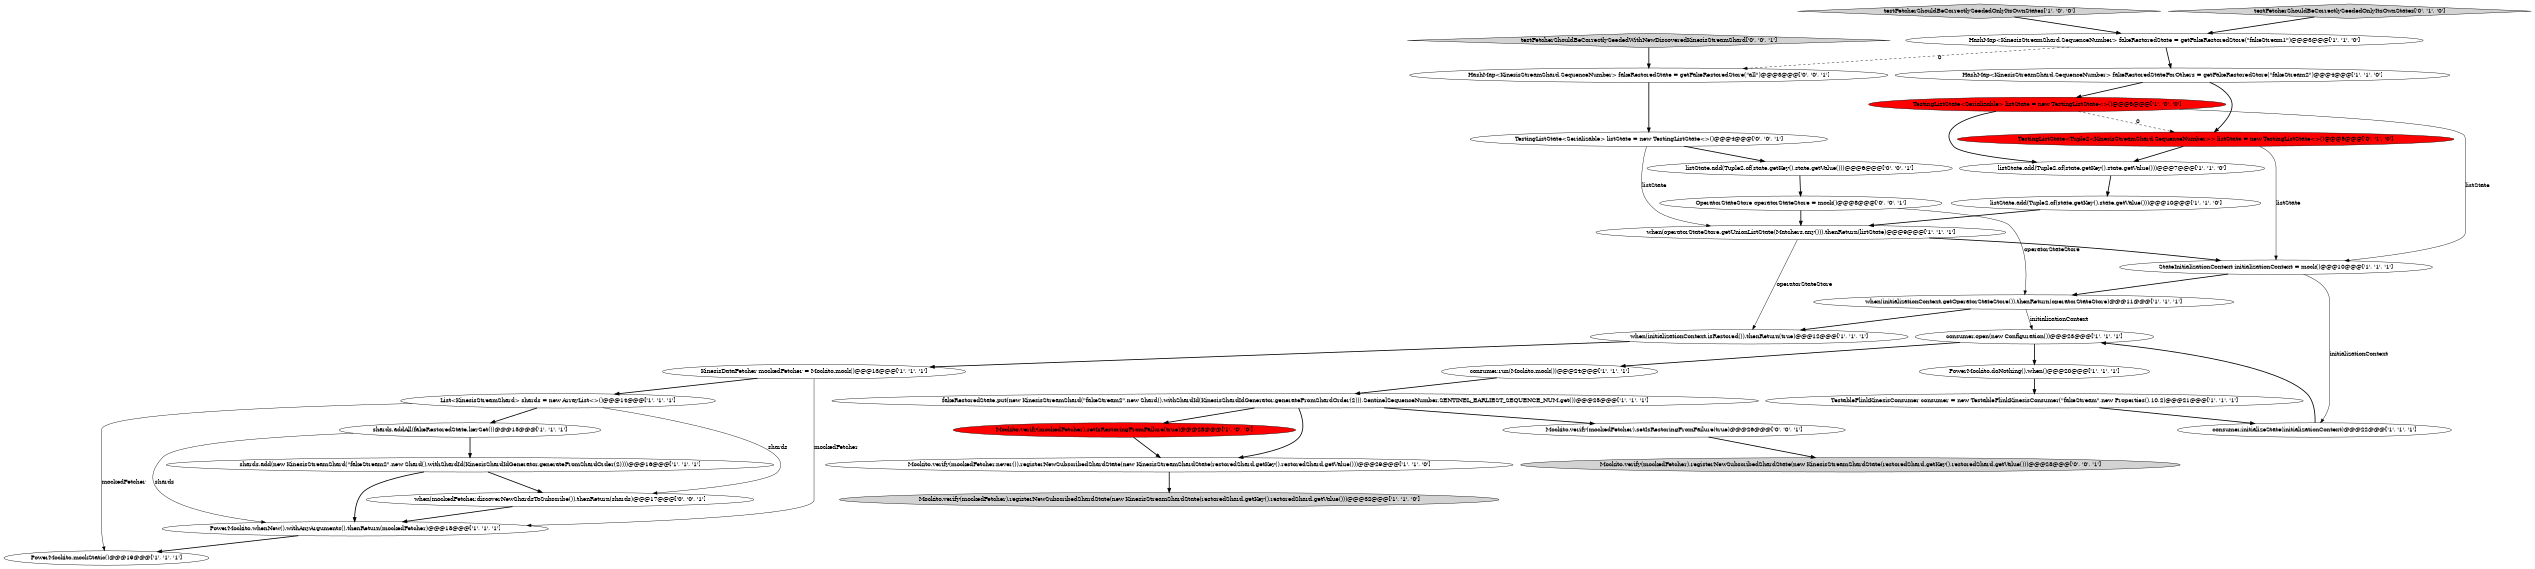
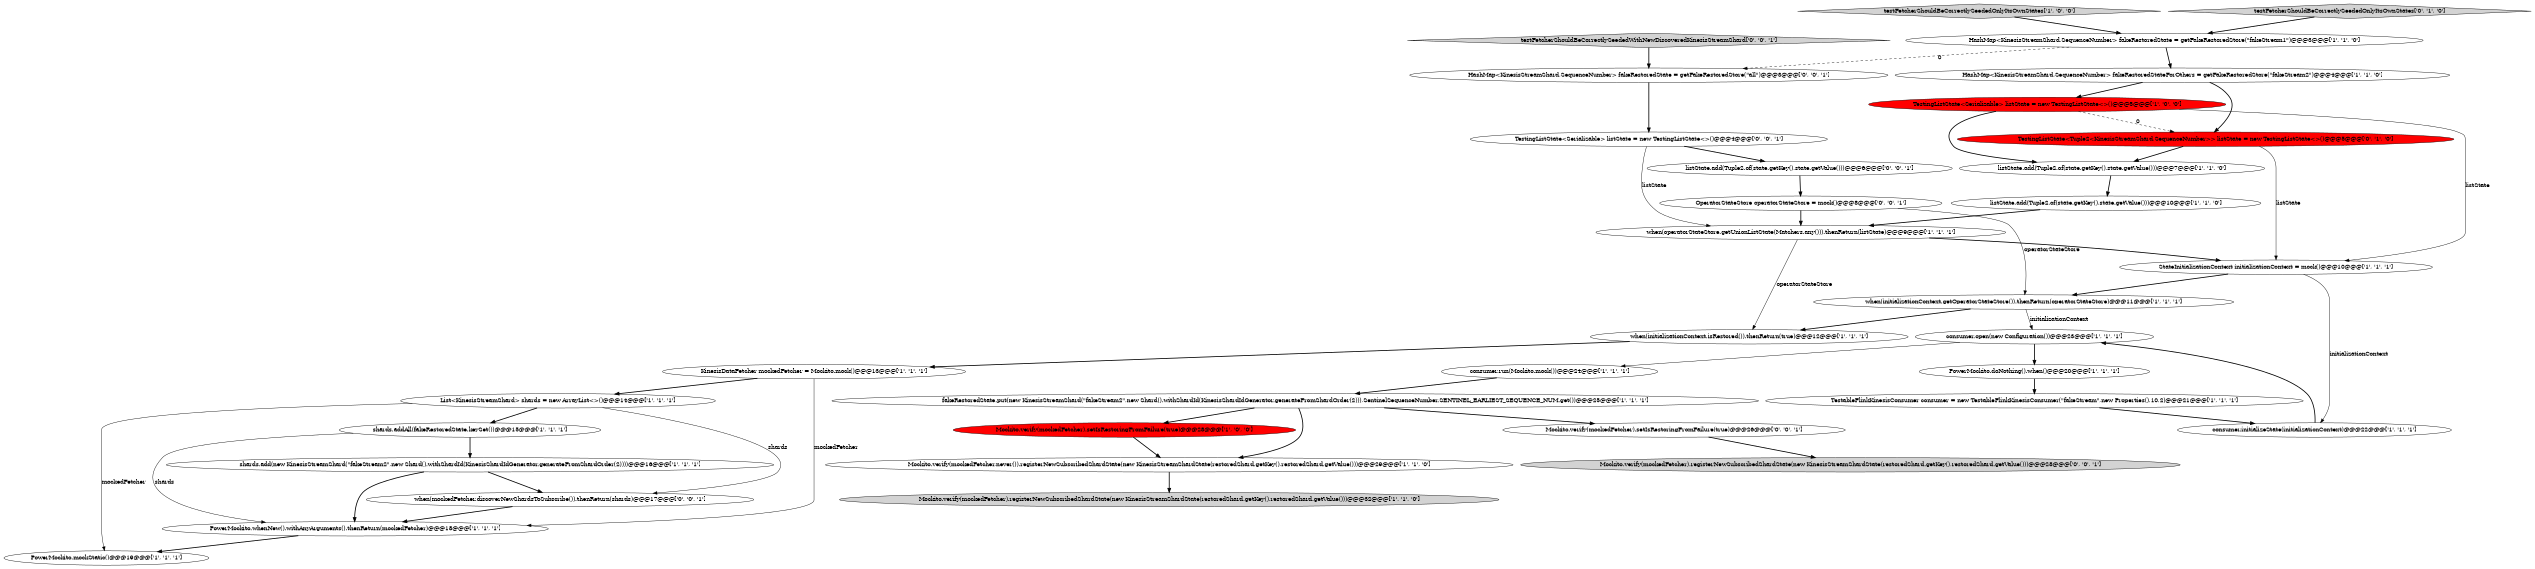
(1792, 354) -> (1792, 354)
